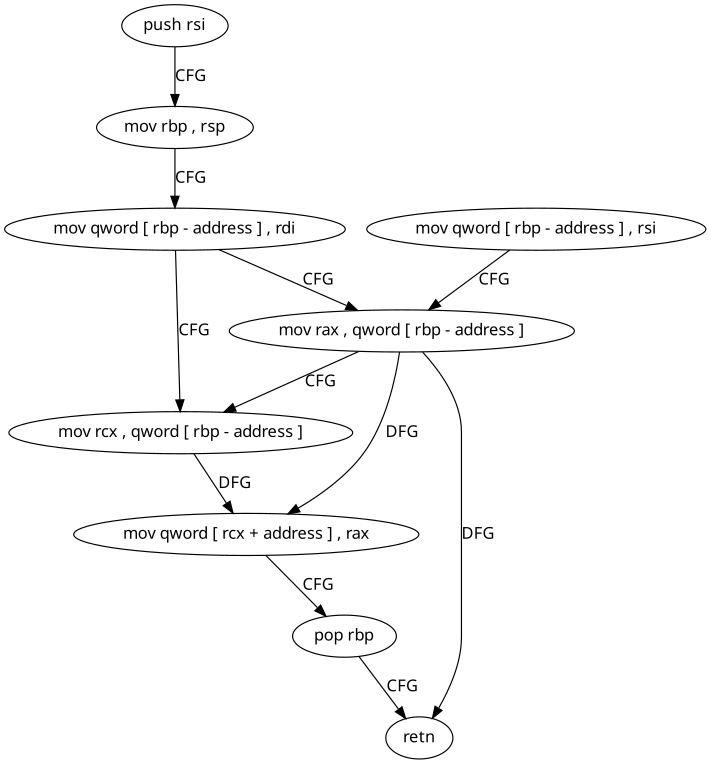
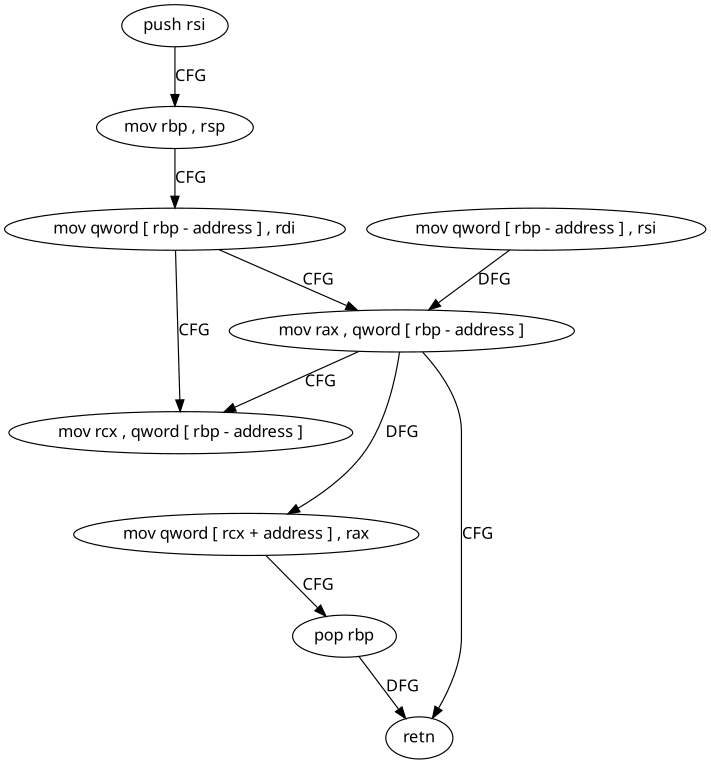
(495, 280) -> (495, 280)
(210, 479) -> none
(478, 534) -> (478, 534)
(403, 687) -> (403, 687)
